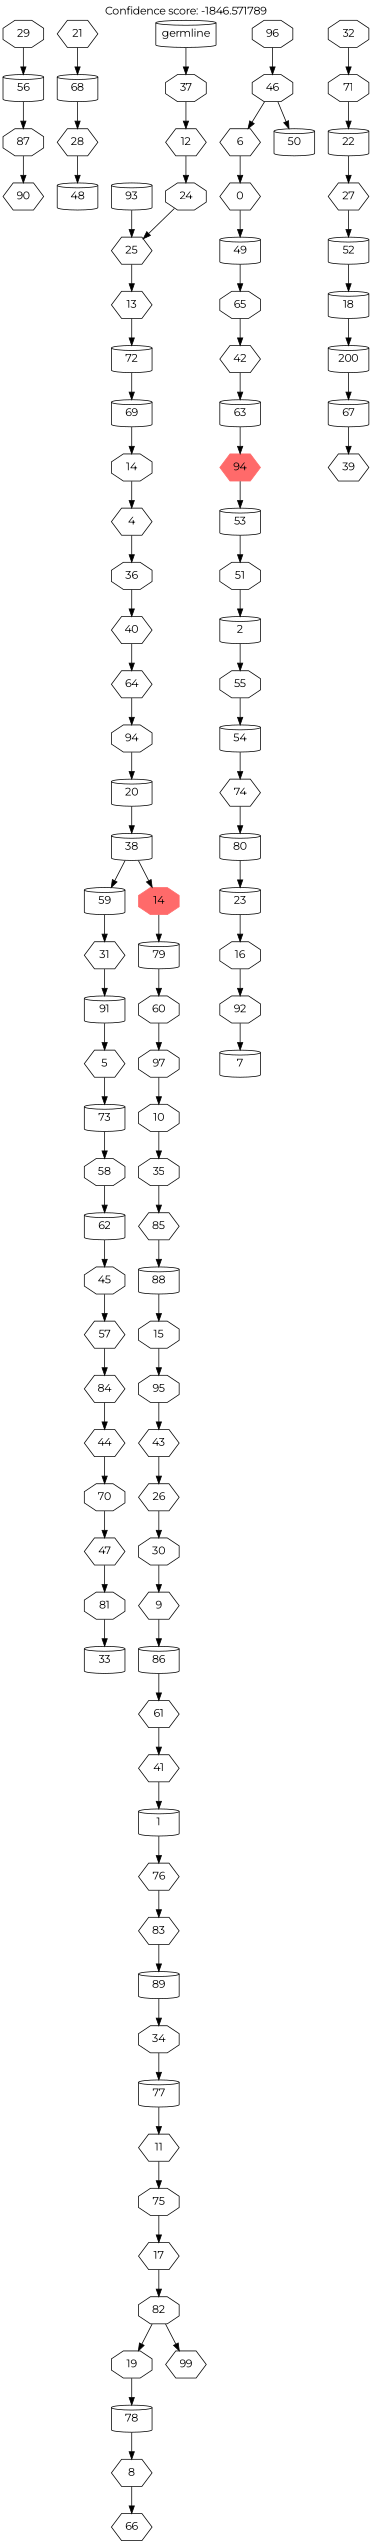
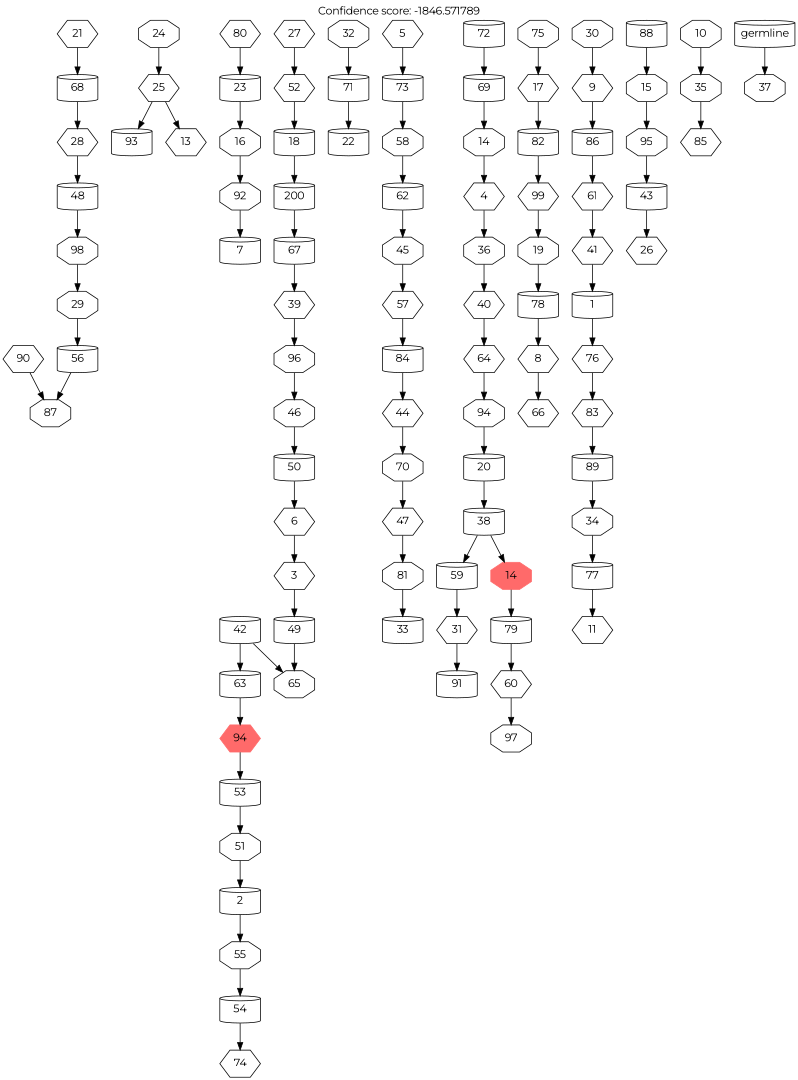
(349, 88) -> (349, 88)
(258, 112) -> (294, 491)
(186, 142) -> none
(23, 166) -> (35, 383)
(349, 166) -> none
(240, 196) -> (294, 576)
(132, 220) -> (147, 112)
none -> (78, 251)
(349, 251) -> (294, 88)
(132, 328) -> none
(240, 328) -> (265, 655)
none -> (294, 328)
(240, 359) -> (240, 630)
(240, 816) -> none
(240, 847) -> (240, 34)
(159, 1009) -> (511, 684)
(105, 1033) -> none
(159, 1087) -> none
(159, 1250) -> none
(105, 1389) -> (403, 359)
(159, 1443) -> (647, 196)
(159, 1521) -> none
(159, 2171) -> none
(159, 2310) -> (538, 142)
(147, 2334) -> (538, 220)
